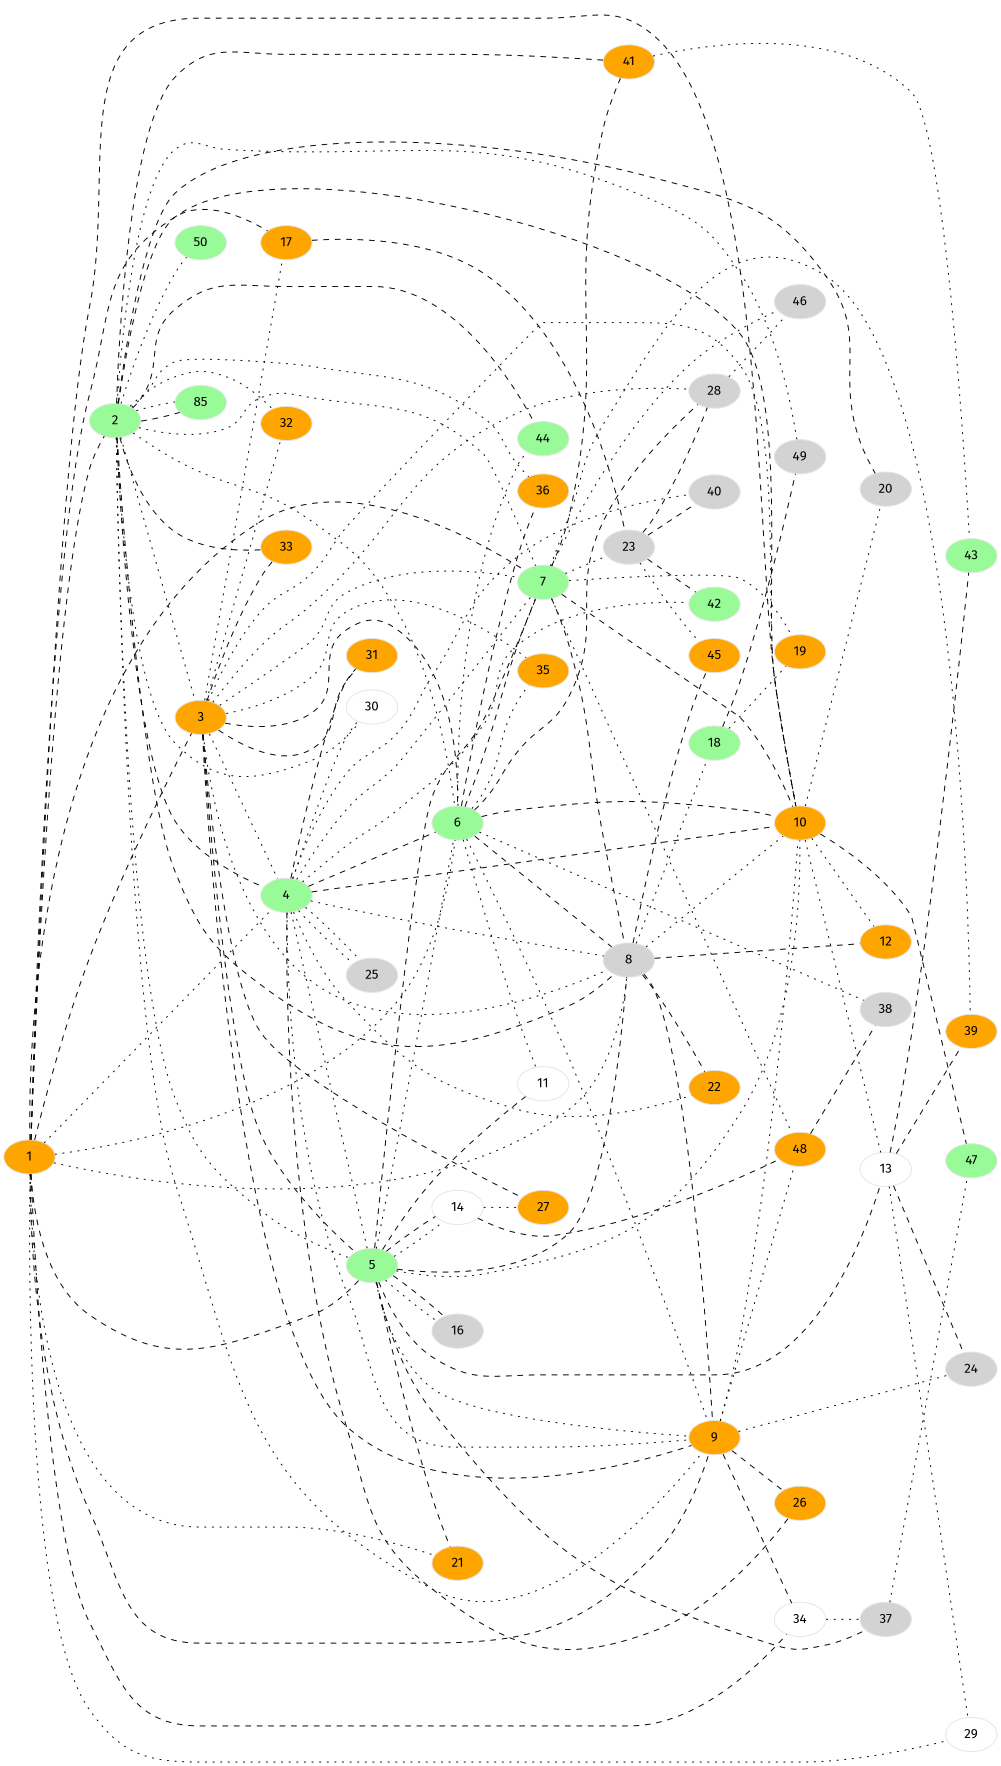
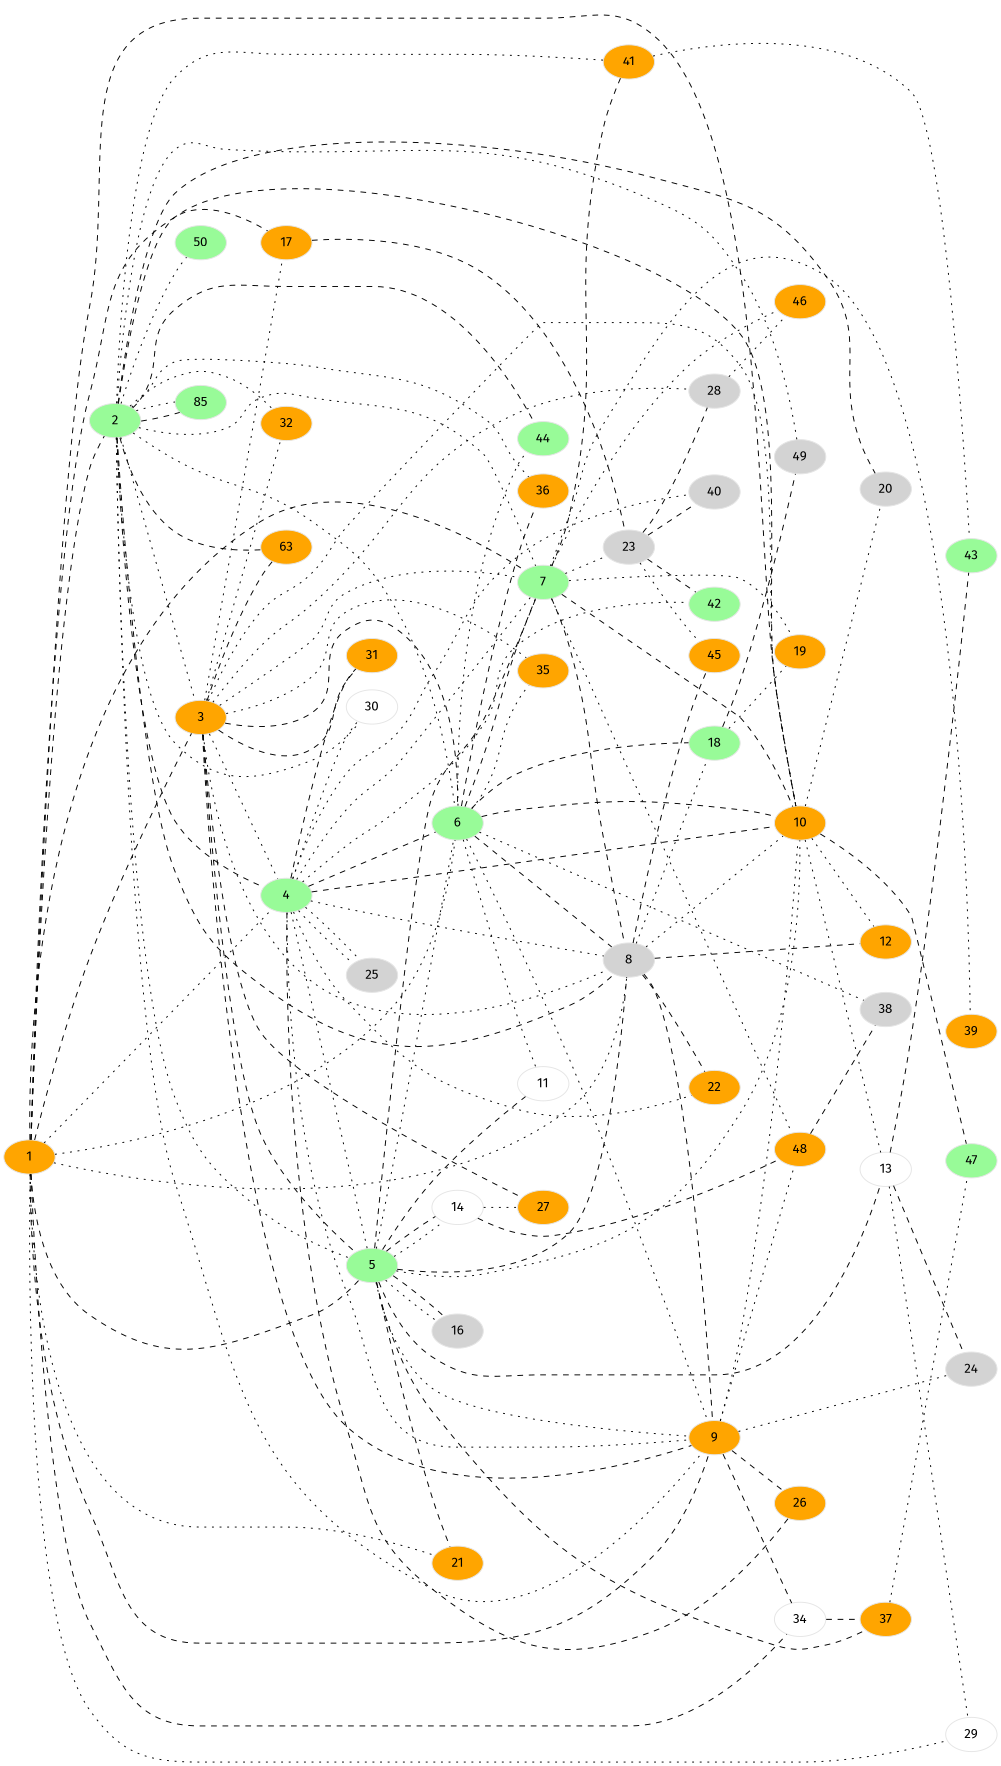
(218, 53) -> (218, 53)
(800, 302) -> (800, 302)
(286, 547) -> (286, 547)
(587, 620) -> (573, 756)
(928, 1100) -> none
(843, 1619) -> (843, 1619)
(886, 1619) -> (886, 1619)
